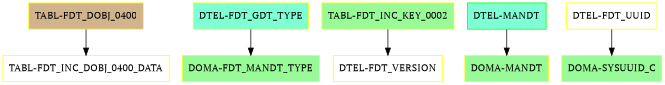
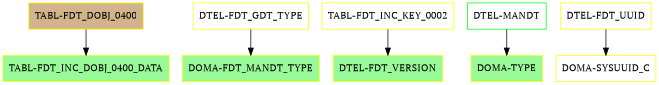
(251, 16) -> (251, 16)
(388, 16) -> (388, 16)
(507, 16) -> (507, 16)
(86, 69) -> (86, 69)
(388, 69) -> (388, 69)
(507, 69) -> (507, 69)
(612, 69) -> (606, 69)
